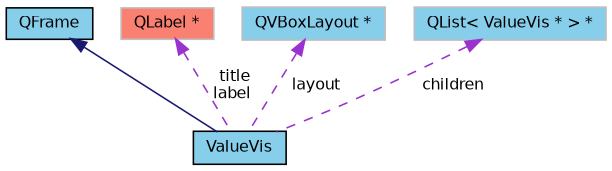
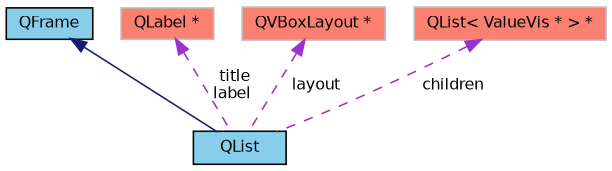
(314, 24) -> (314, 24)
(510, 24) -> (510, 24)
(240, 148) -> (240, 148)
